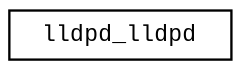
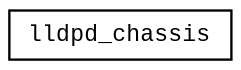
(120, 35) -> (120, 35)
